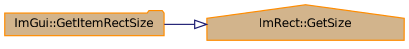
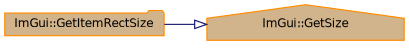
(306, 24) -> (306, 24)
